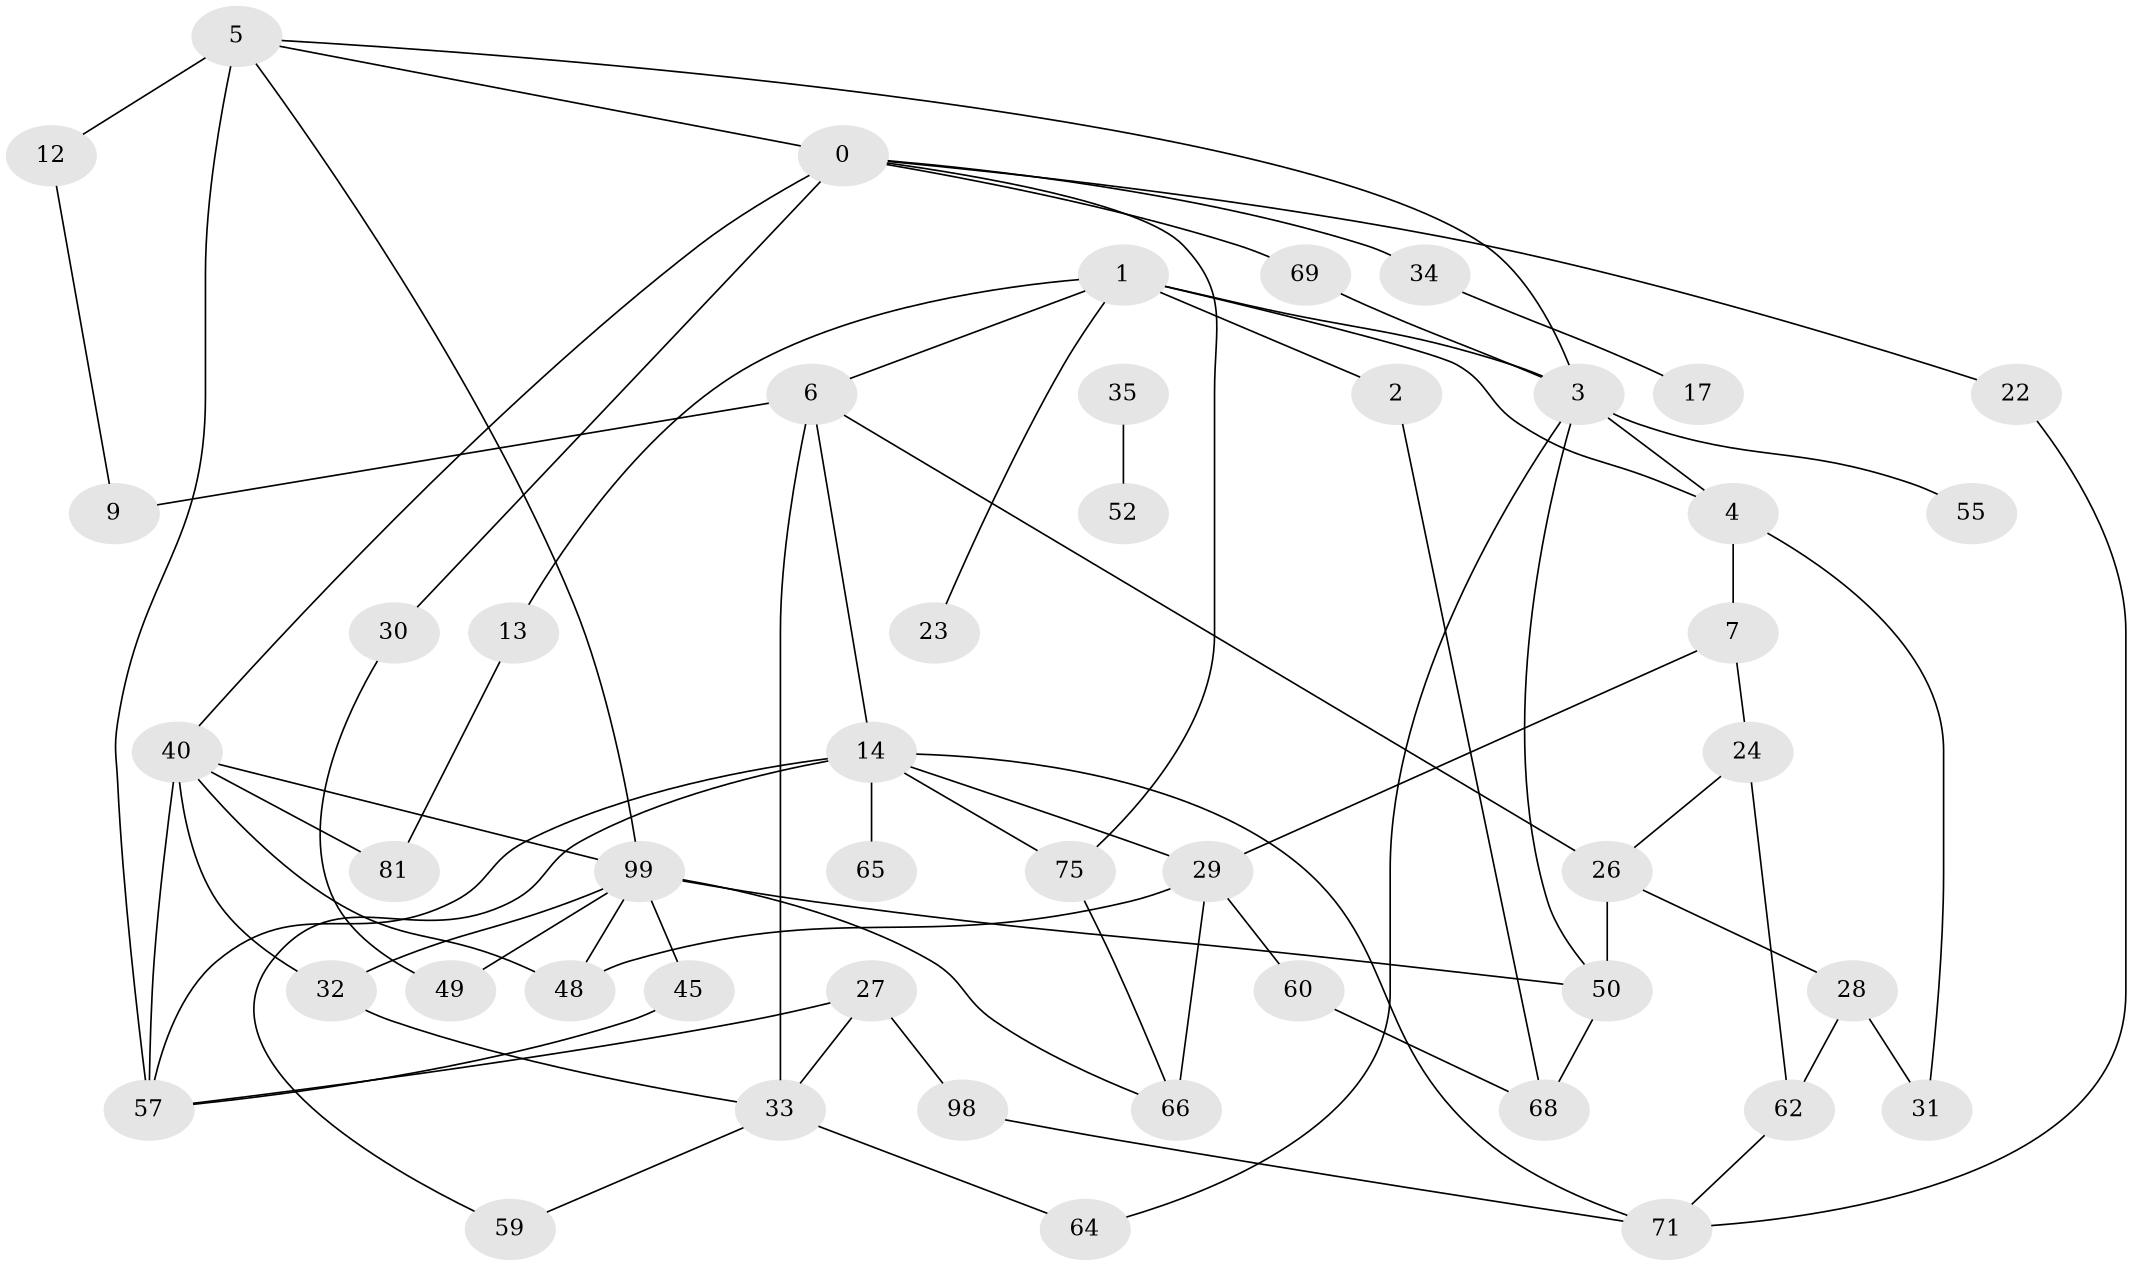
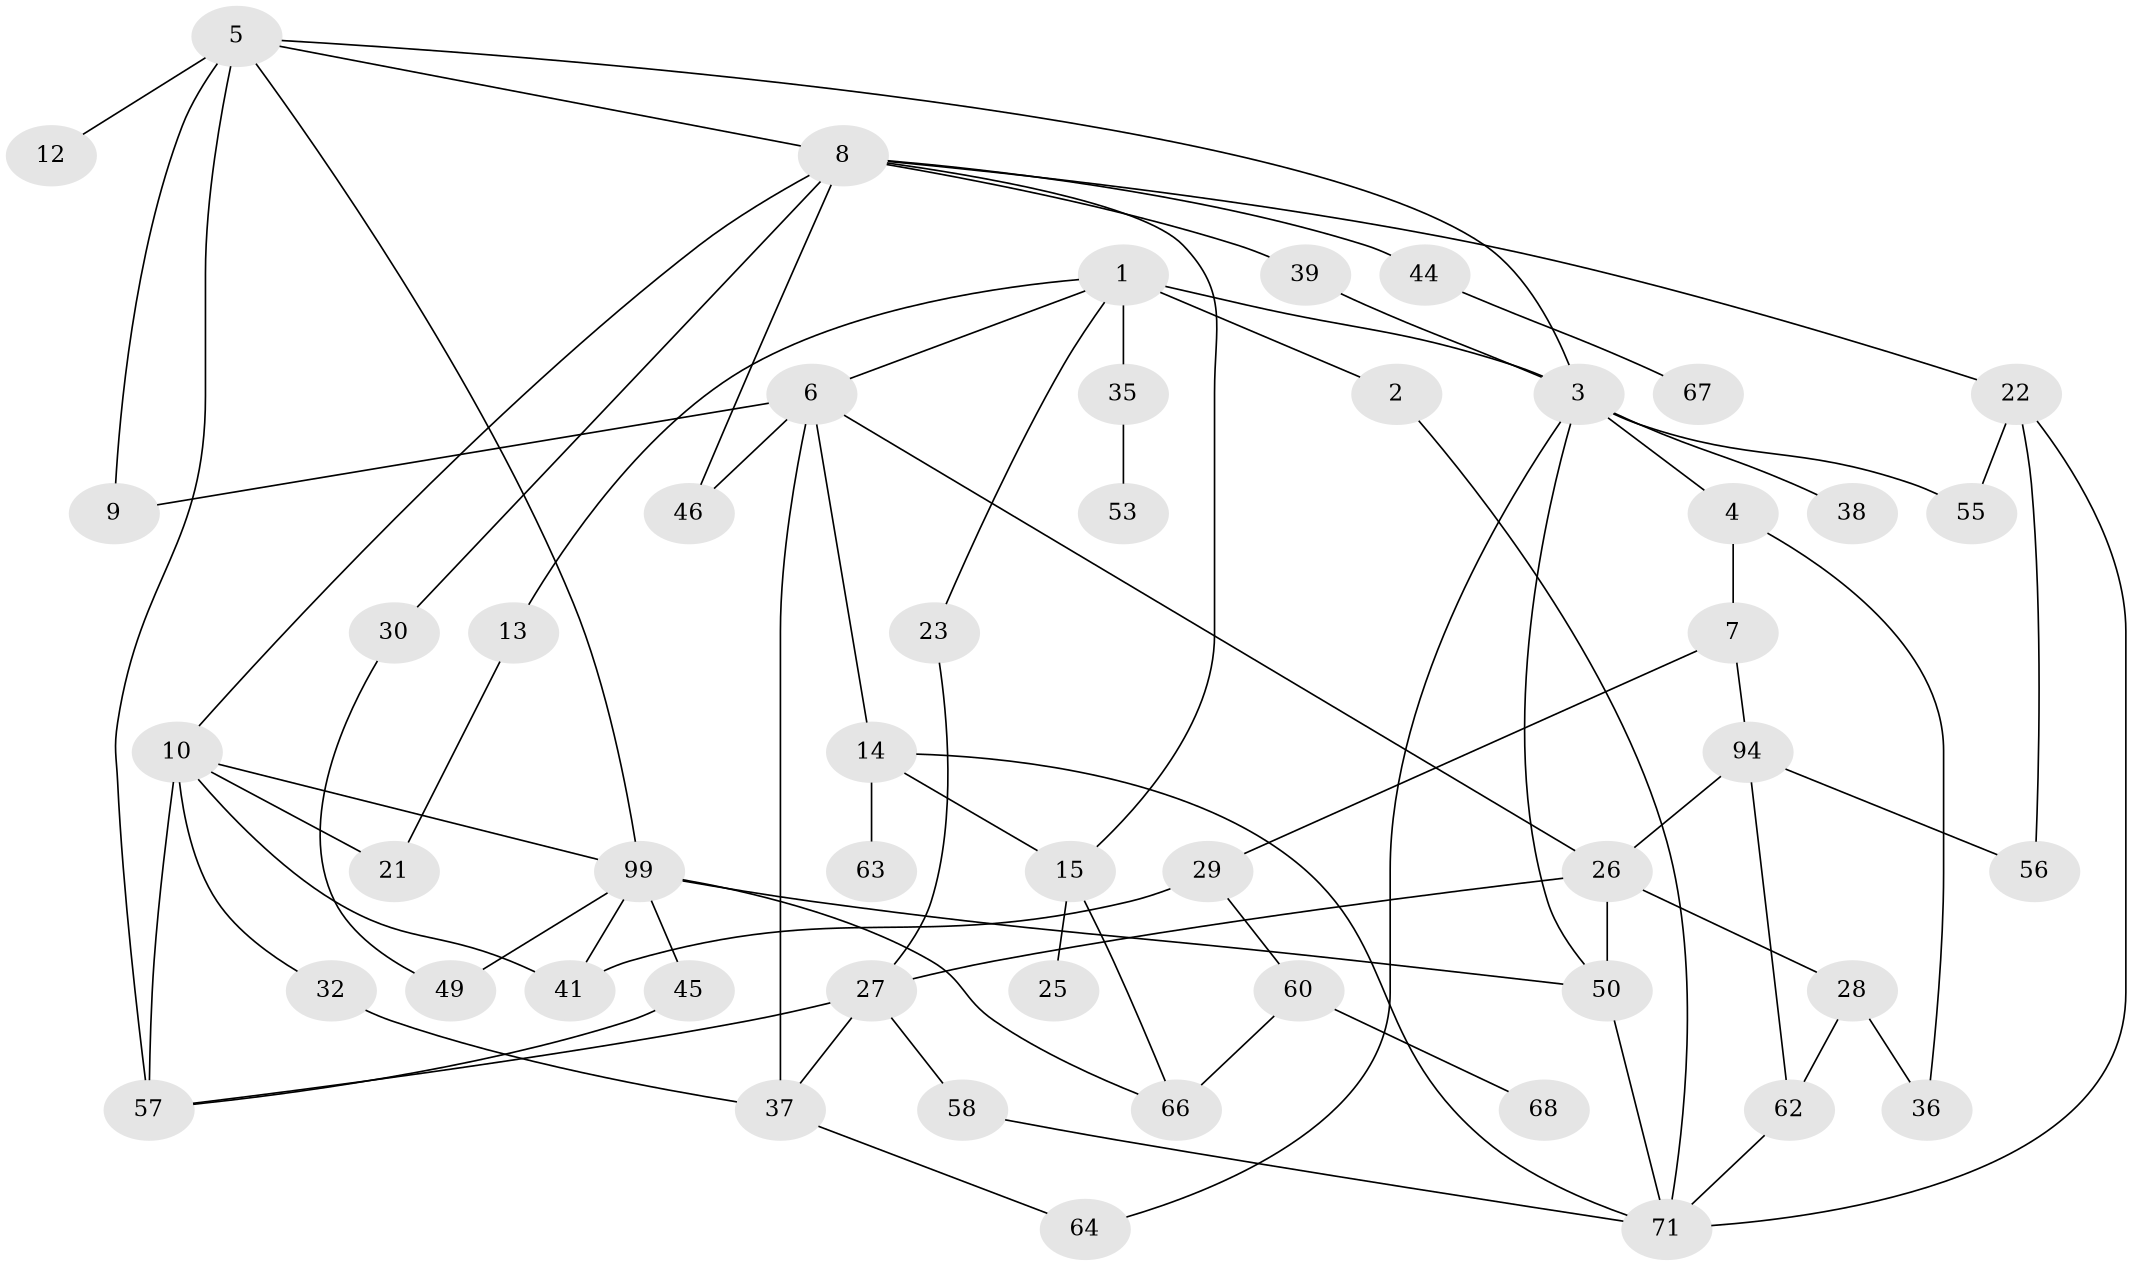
(843, 156) -> (843, 156)
(1306, 275) -> (1306, 275)
(1425, 275) -> (1425, 275)
(83, 335) -> (143, 267)
(1446, 360) -> (1123, 335)
(1698, 394) -> (1698, 394)
none -> (1994, 454)
none -> (689, 514)
(1123, 514) -> (1123, 514)
none -> (1852, 514)
(1467, 736) -> (1646, 779)
(177, 752) -> (177, 752)
(1748, 752) -> (1748, 752)
(1040, 811) -> none
none -> (946, 819)
(394, 872) -> (394, 872)
(872, 872) -> (872, 872)
(1070, 872) -> (1070, 872)
none -> (2035, 872)
(464, 896) -> none
none -> (1221, 924)
(484, 930) -> none
(570, 991) -> (570, 991)
none -> (1054, 991)
(1192, 991) -> (1238, 1051)
(1576, 1051) -> (1637, 1110)
(780, 1110) -> (780, 1110)
(963, 1110) -> (963, 1110)
(1927, 1110) -> (1927, 1110)
(510, 1229) -> none
